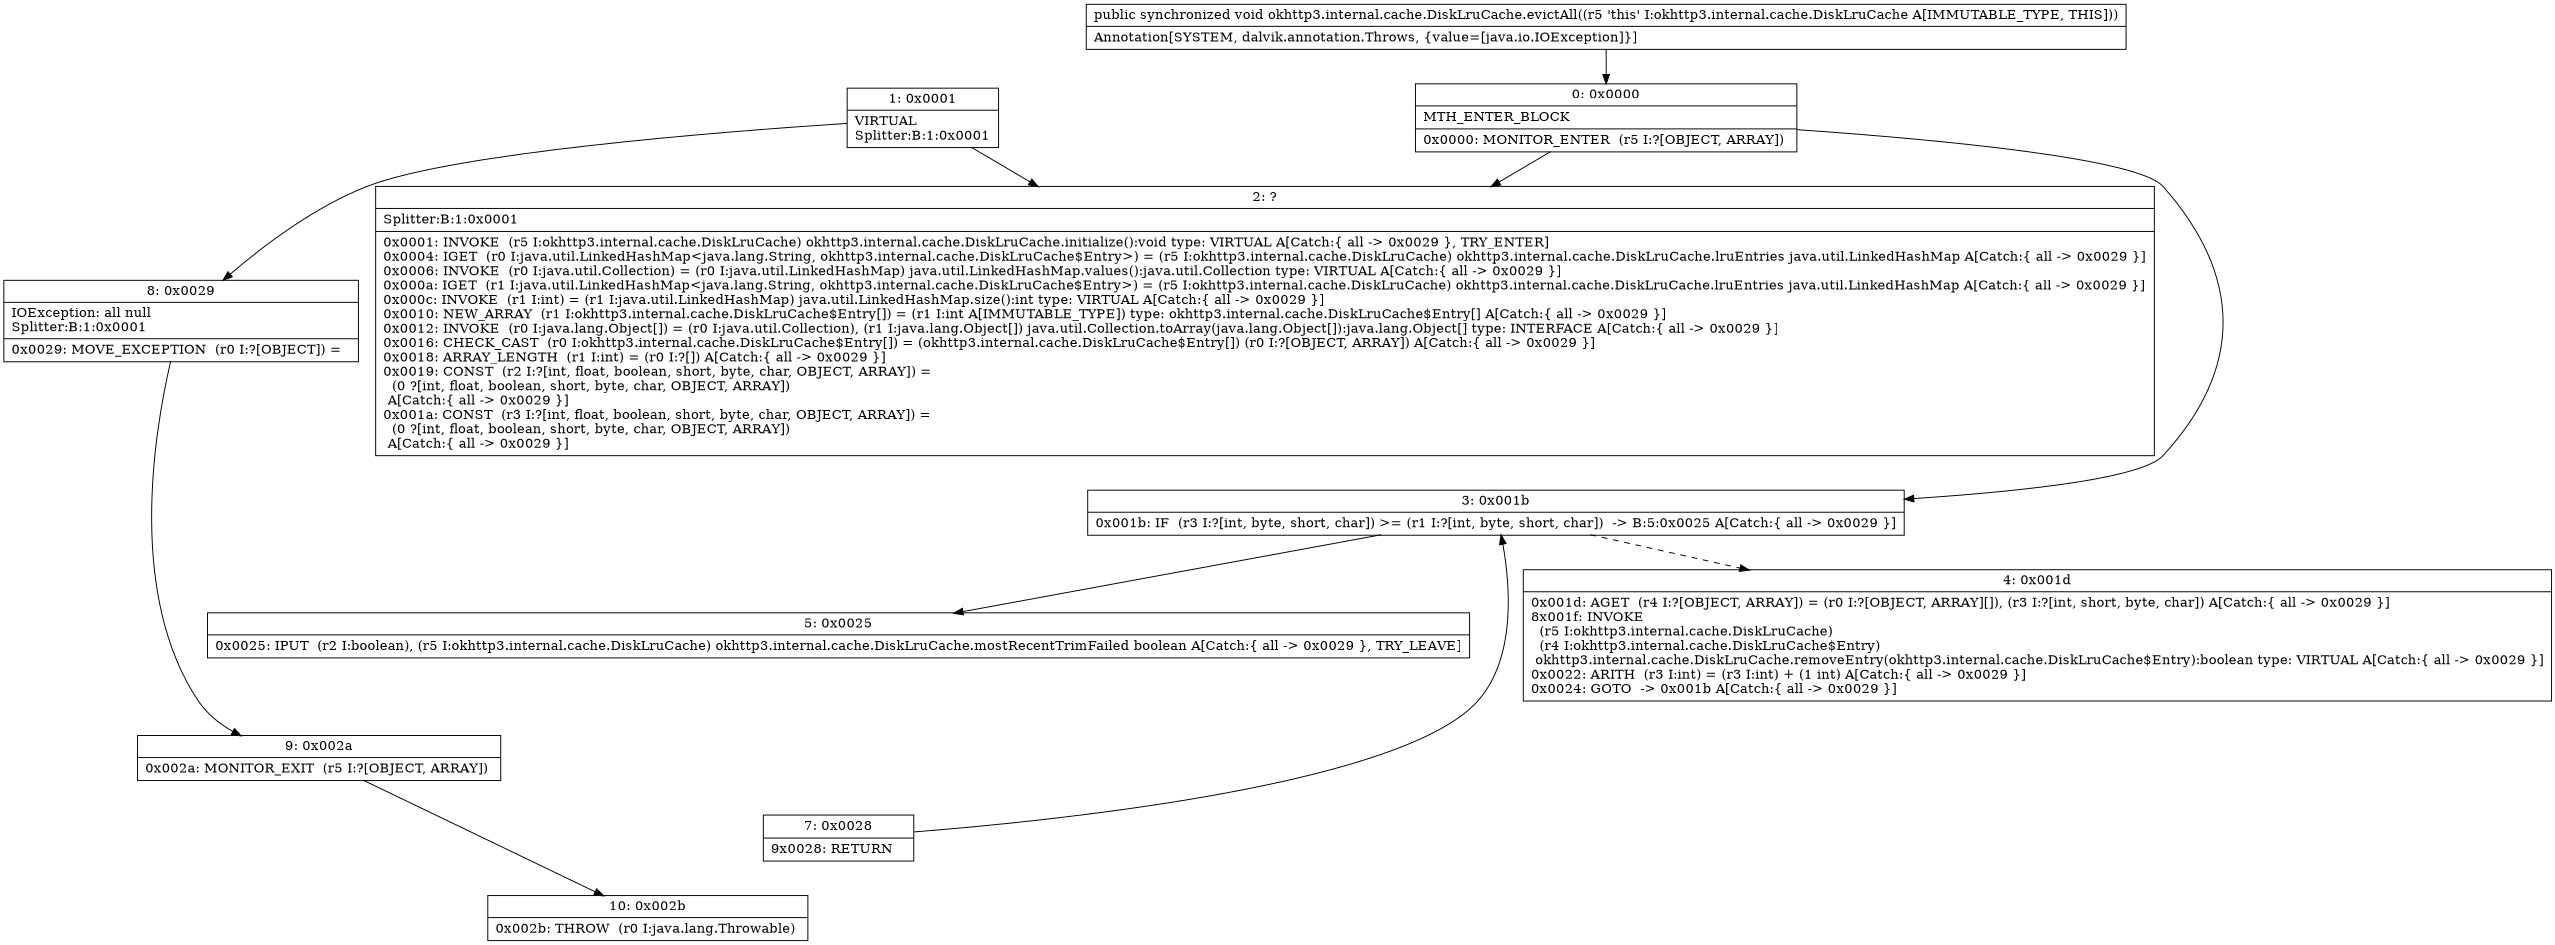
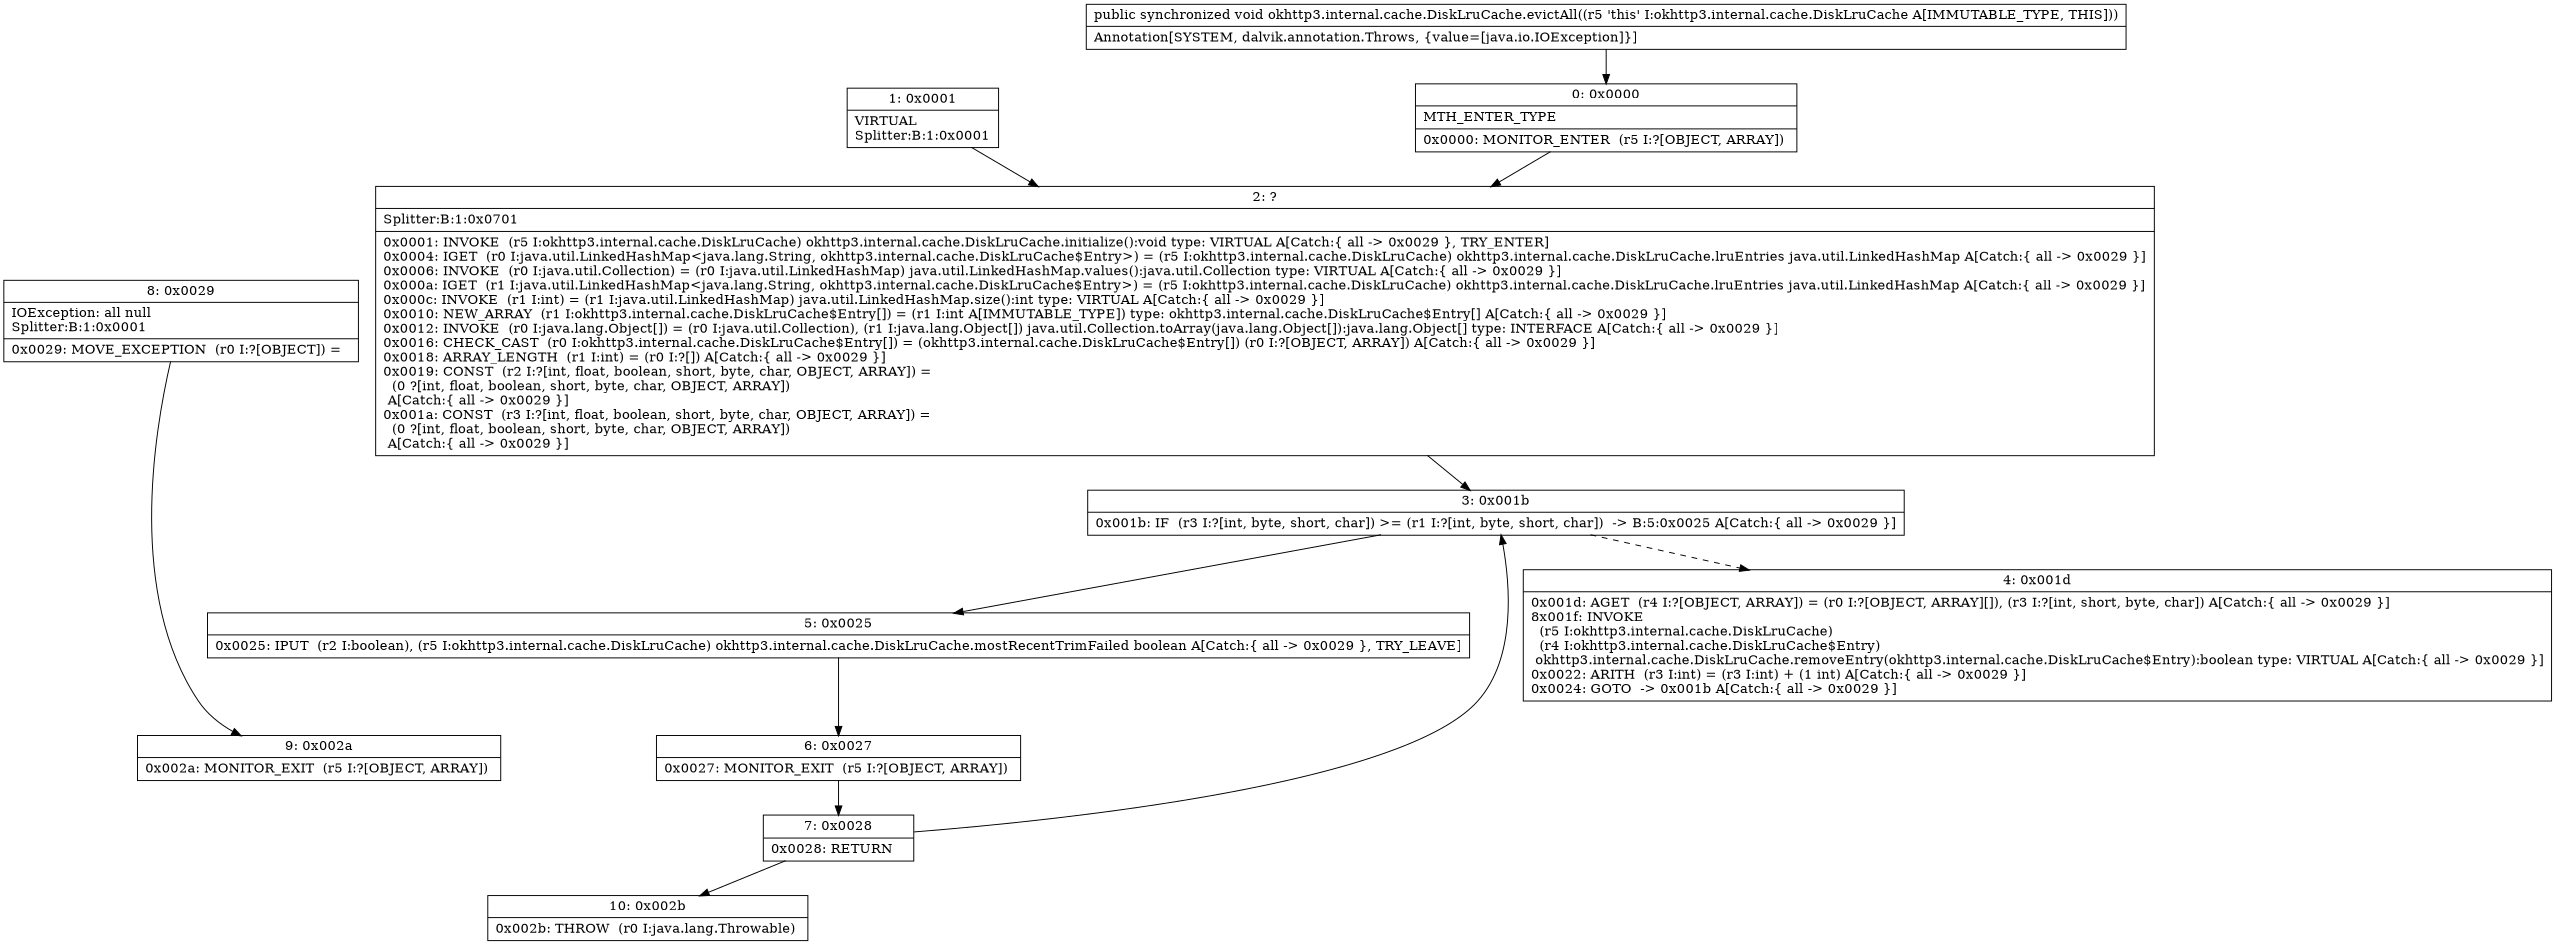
(1497, 117) -> (1490, 117)
(524, 154) -> none
(451, 219) -> (451, 219)
(2211, 264) -> (1445, 470)
none -> (839, 758)
(479, 836) -> (747, 876)
(839, 849) -> (839, 849)
